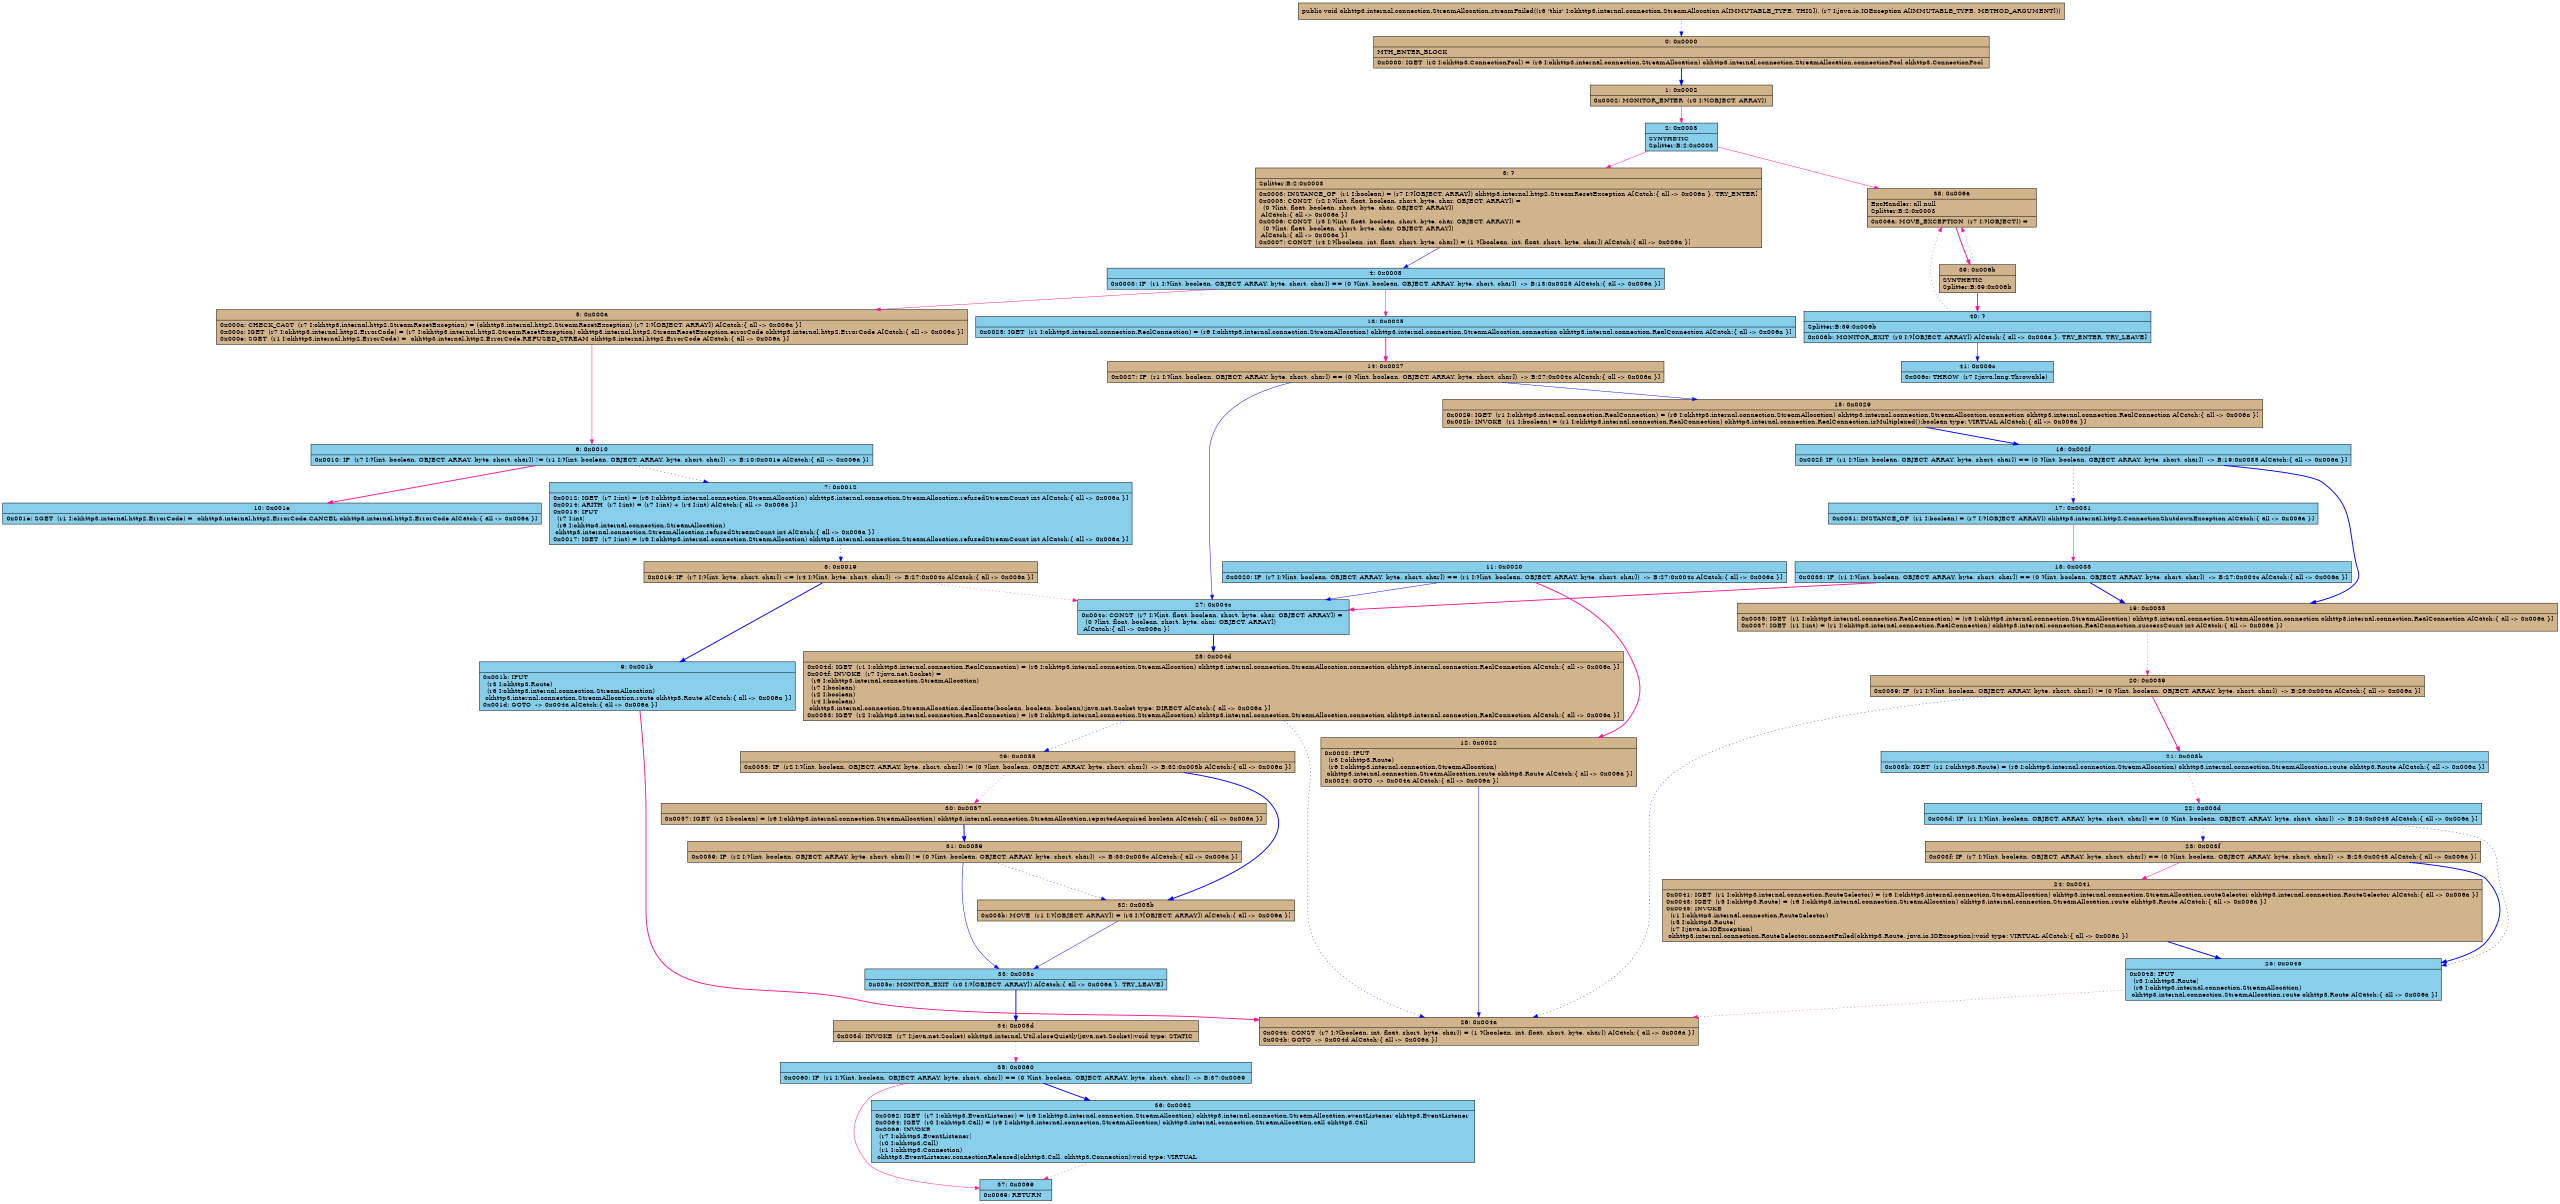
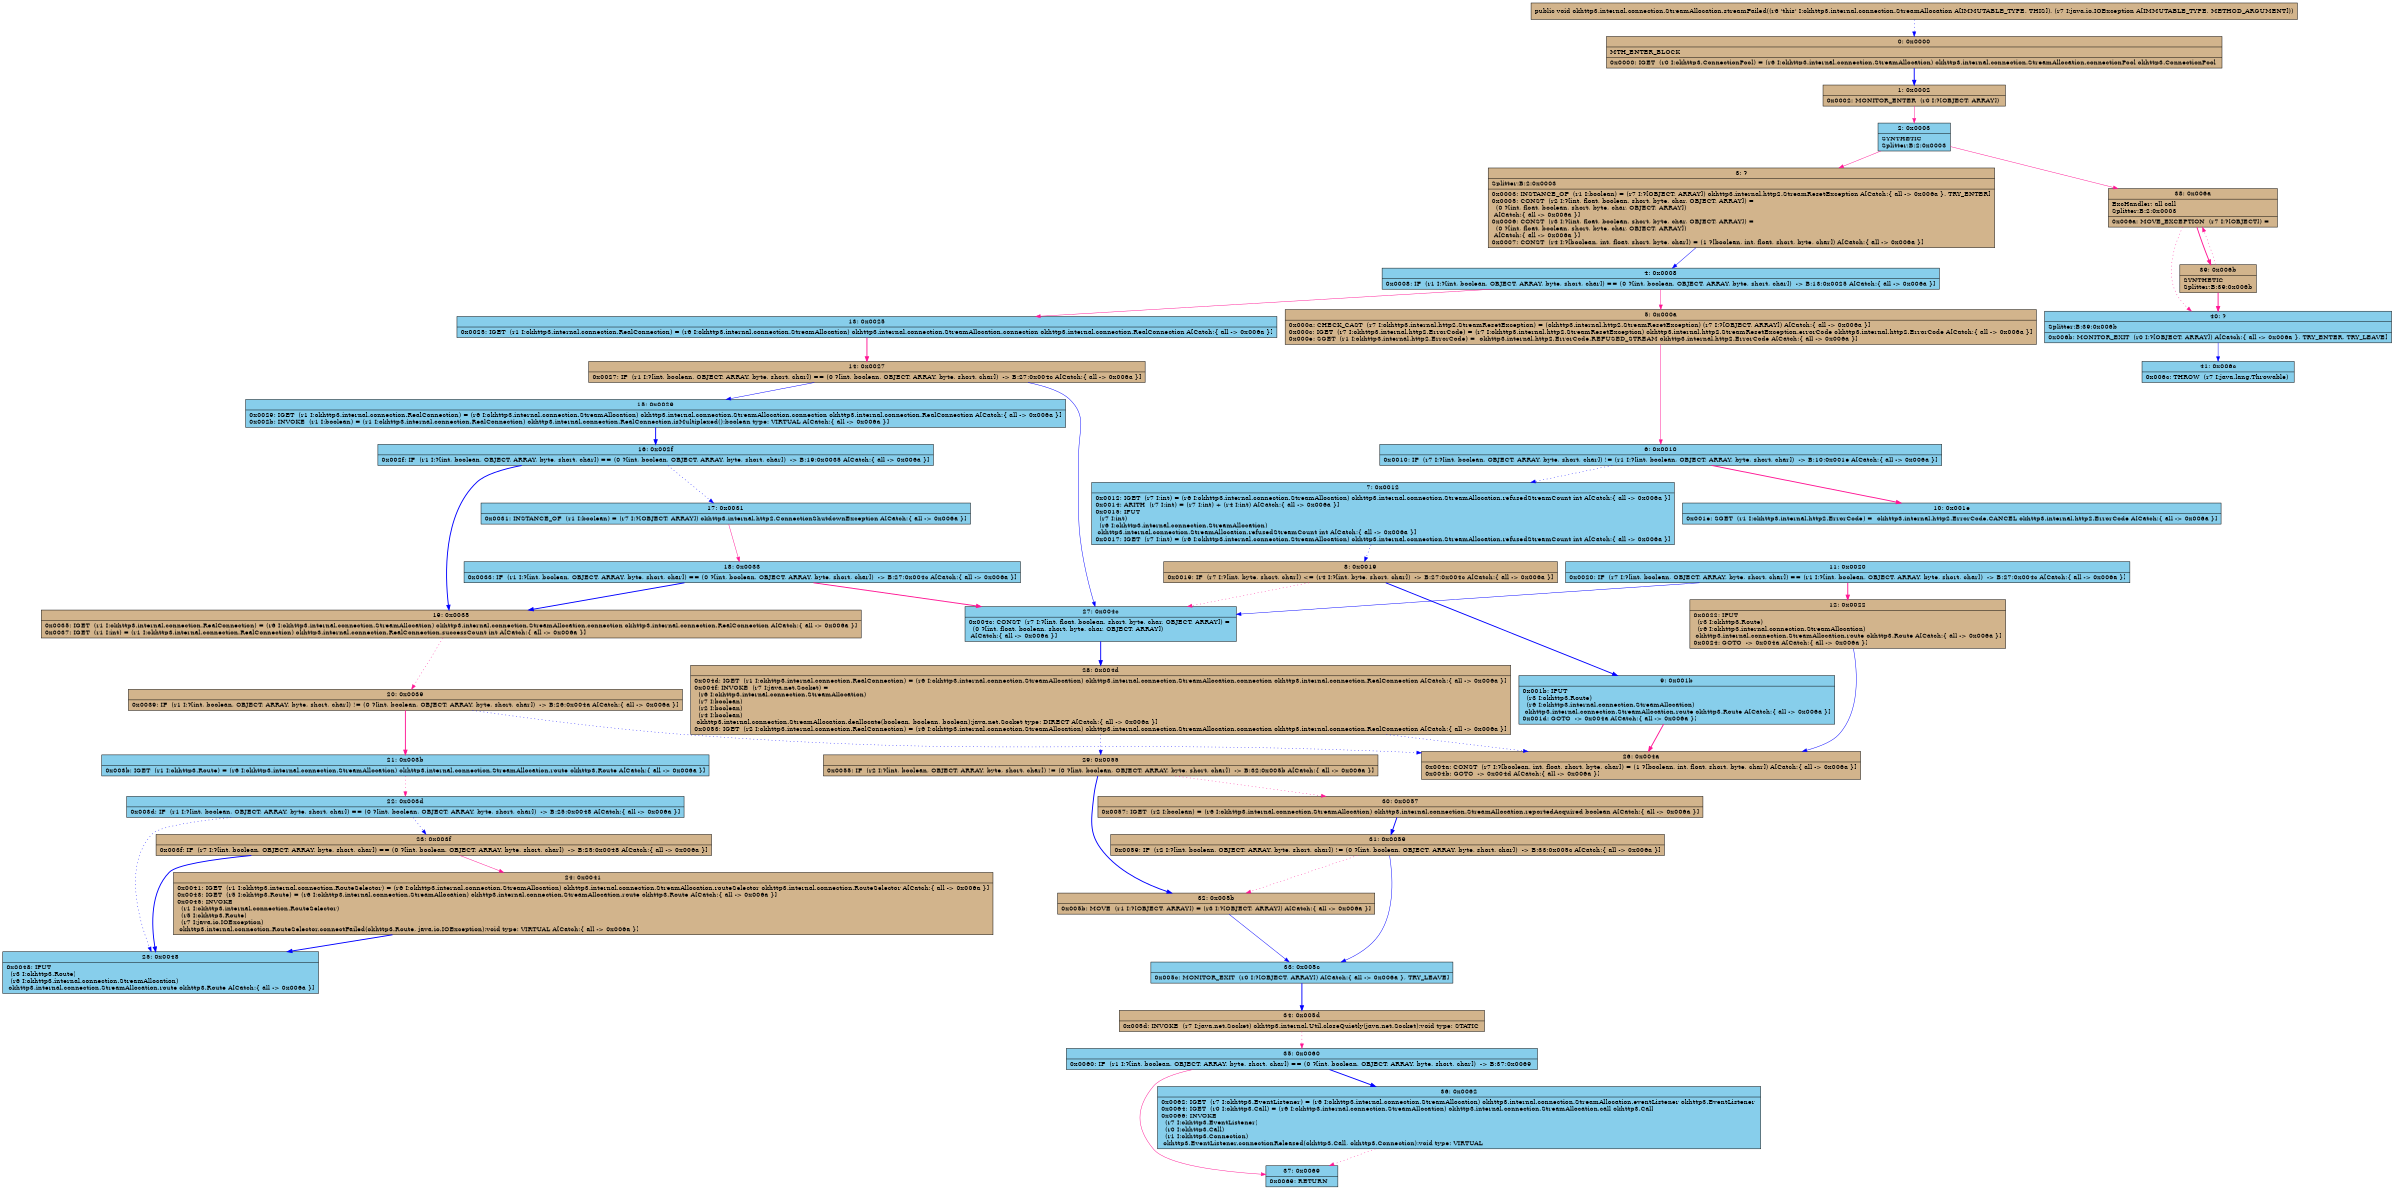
(1903, 204) -> (2144, 204)
(1931, 274) -> (2171, 269)
(1853, 413) -> (656, 413)
(1048, 880) -> (1304, 874)
(1912, 1003) -> none
